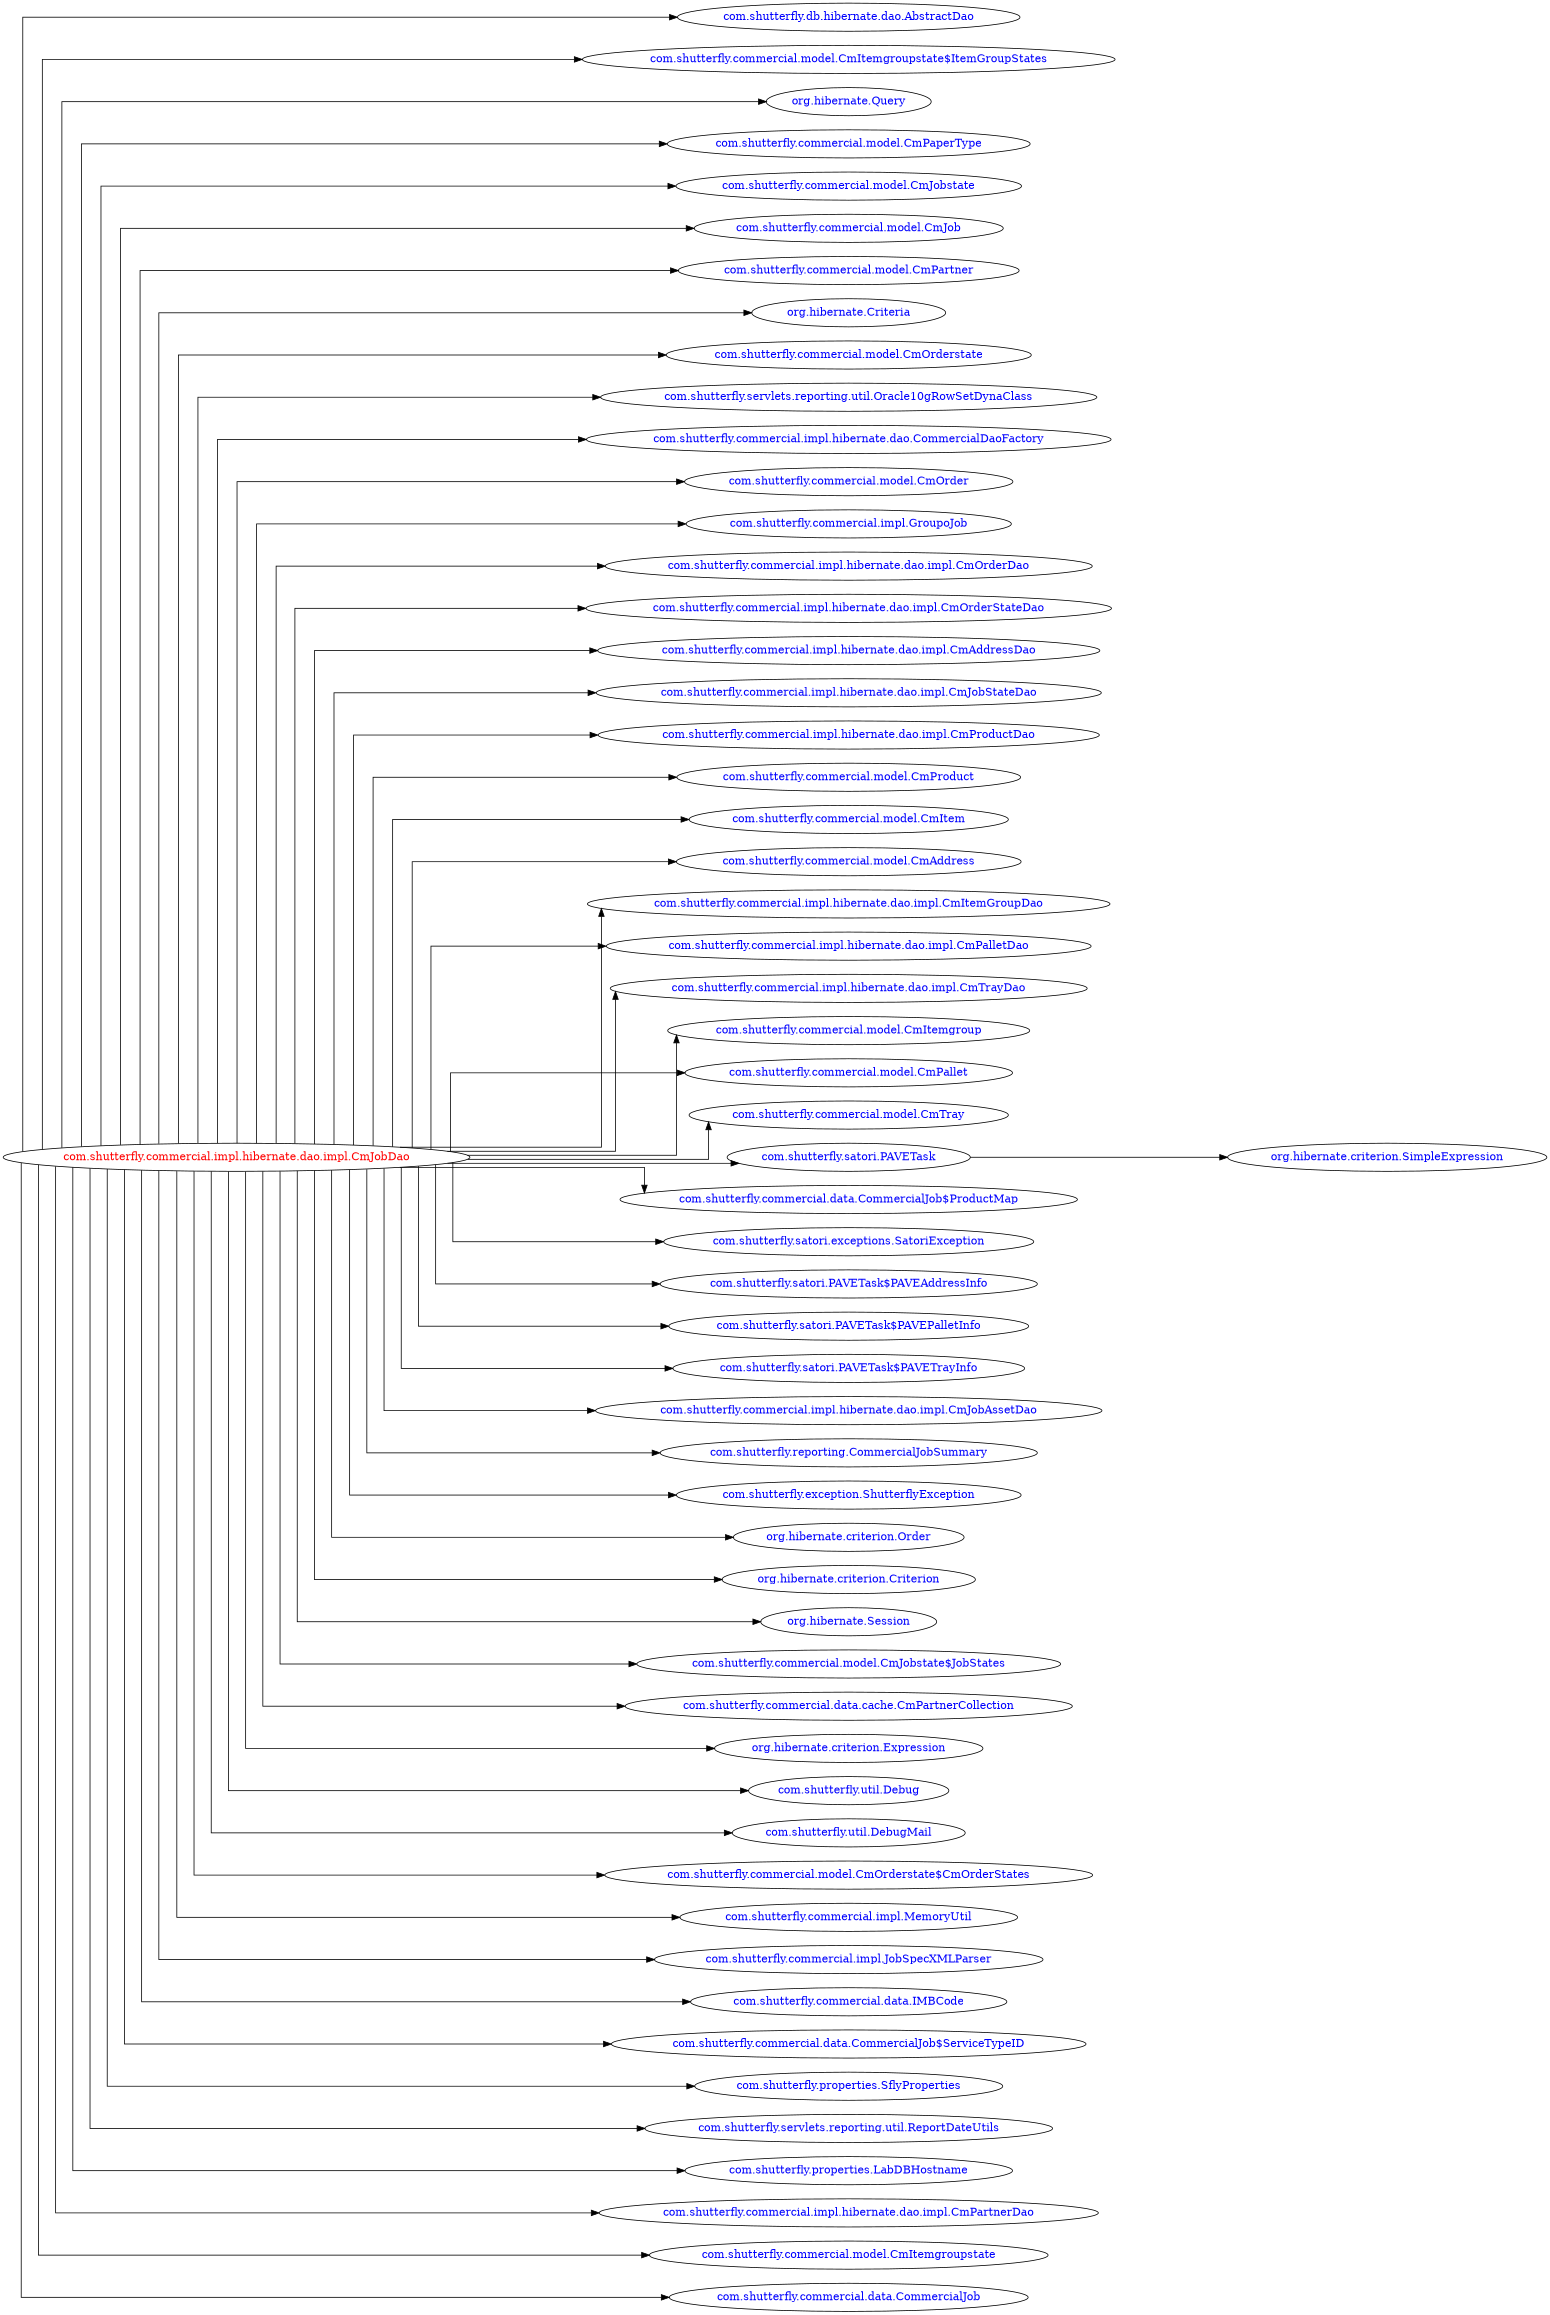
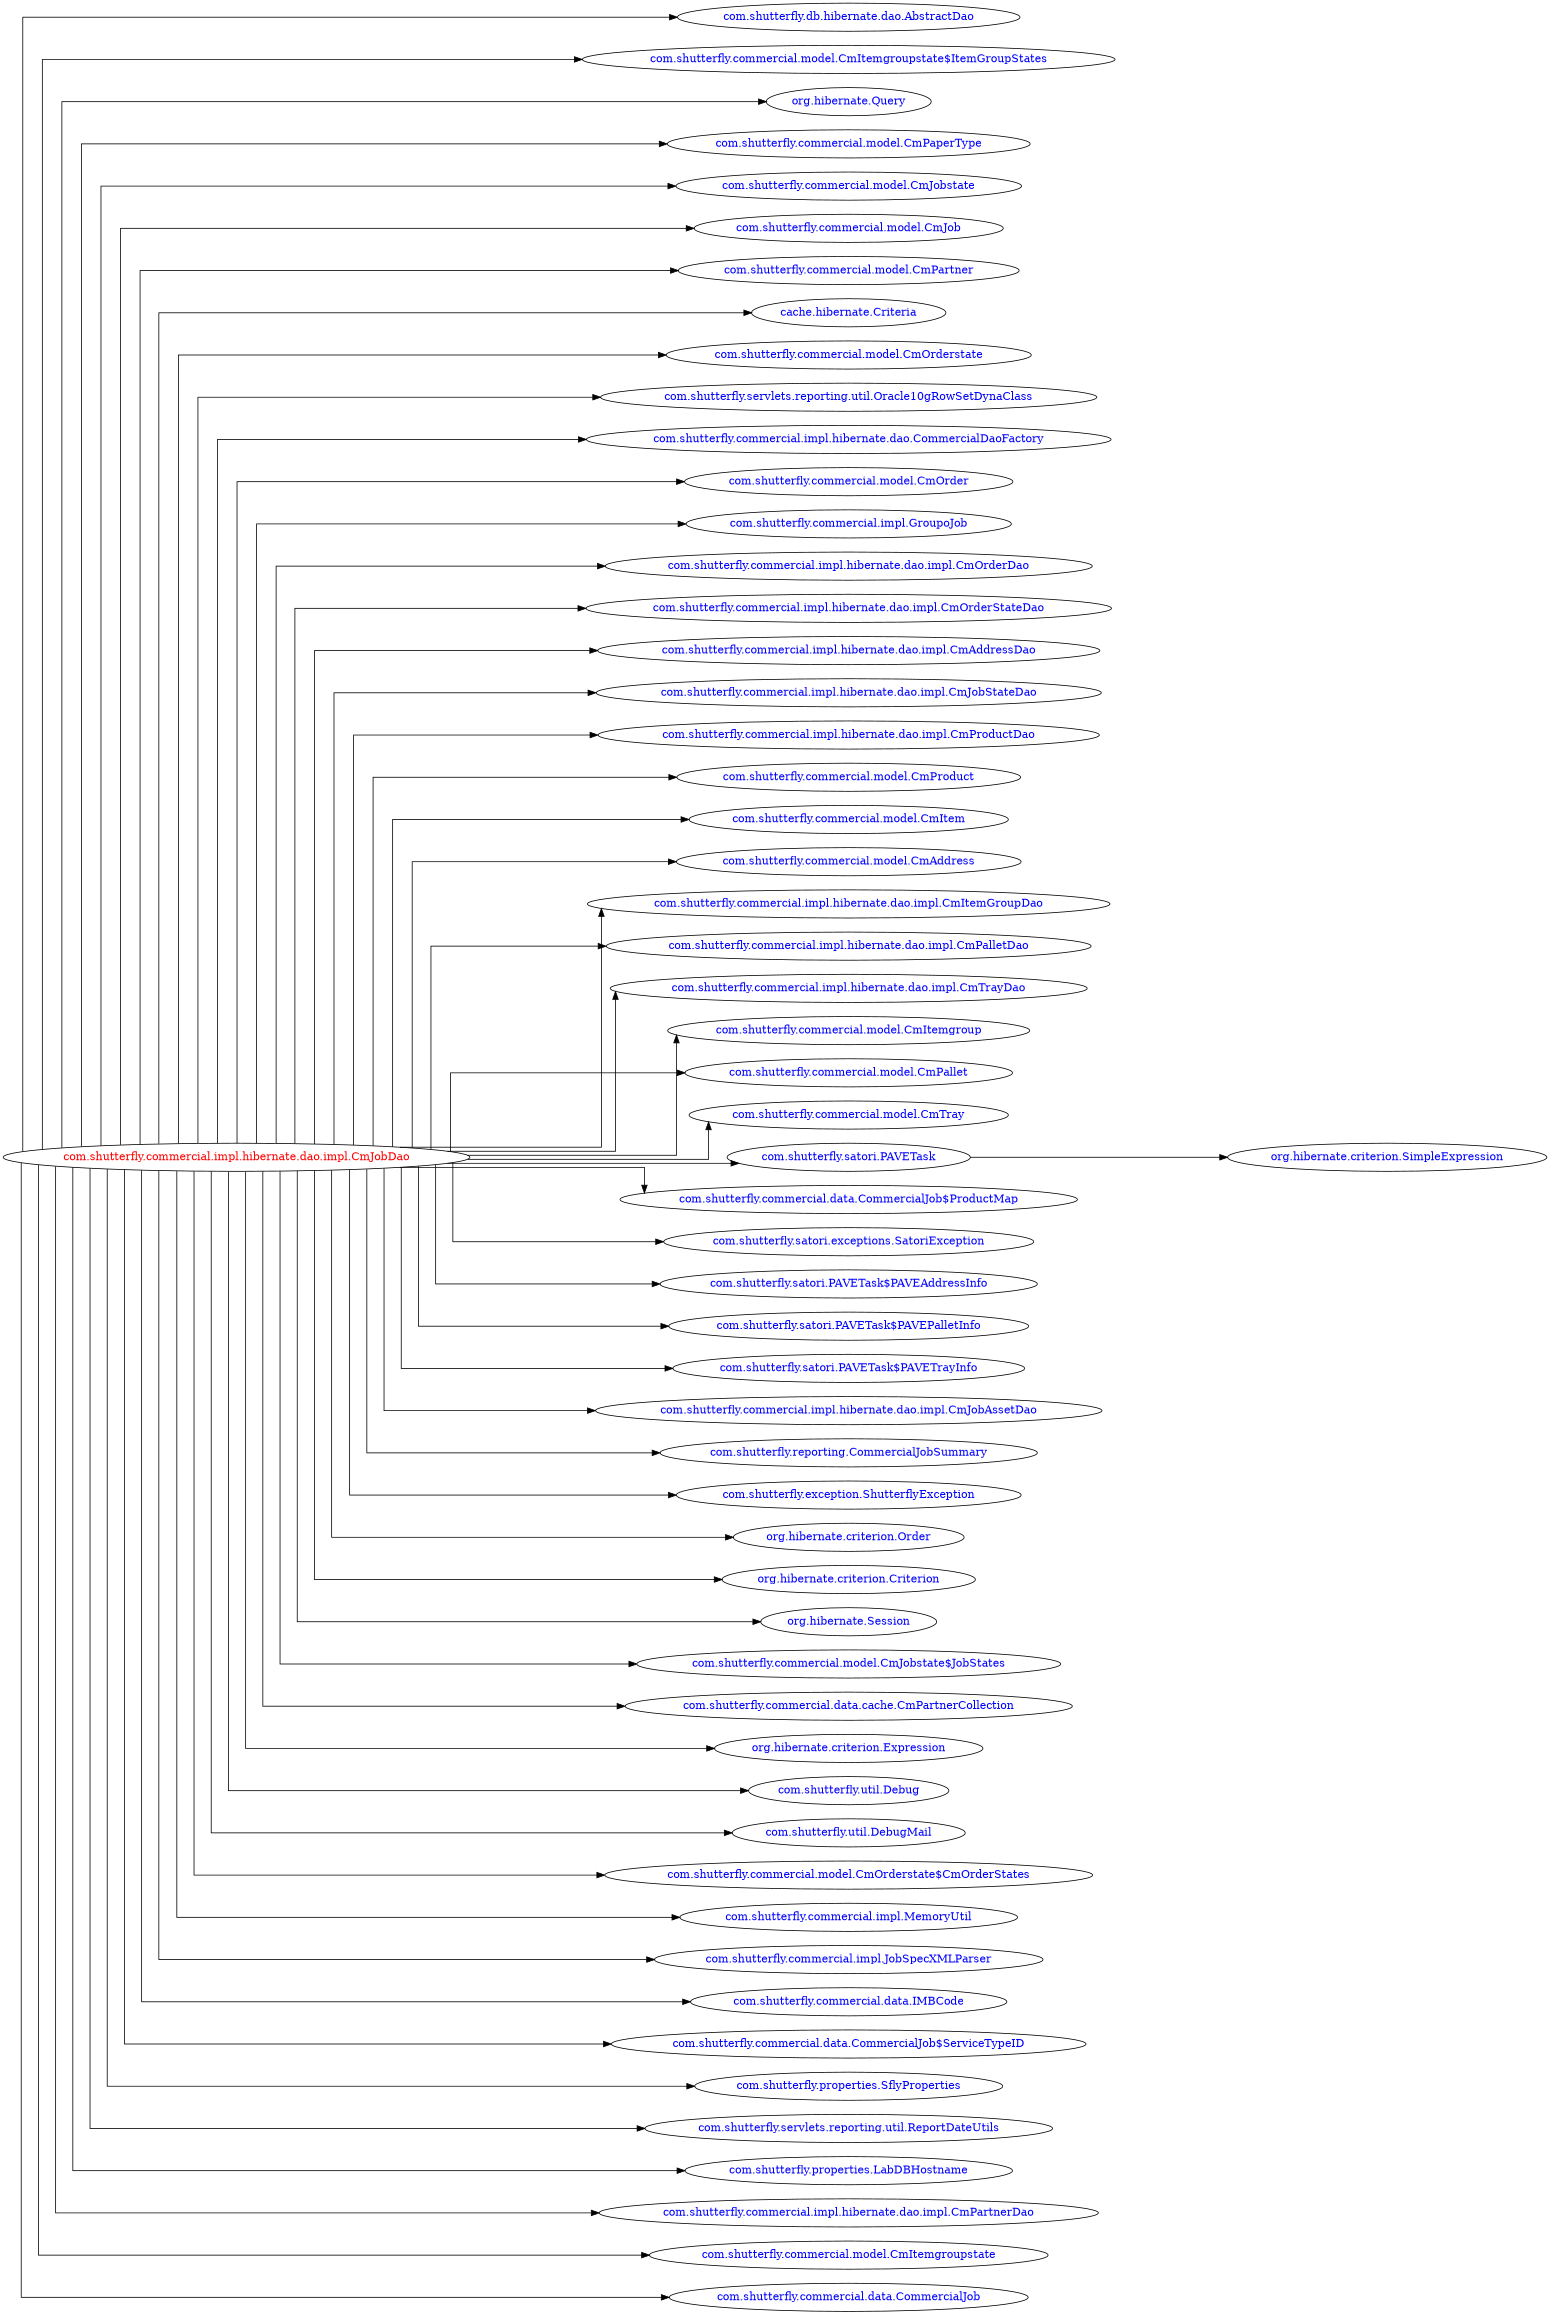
(849, 313) -> (849, 313)
